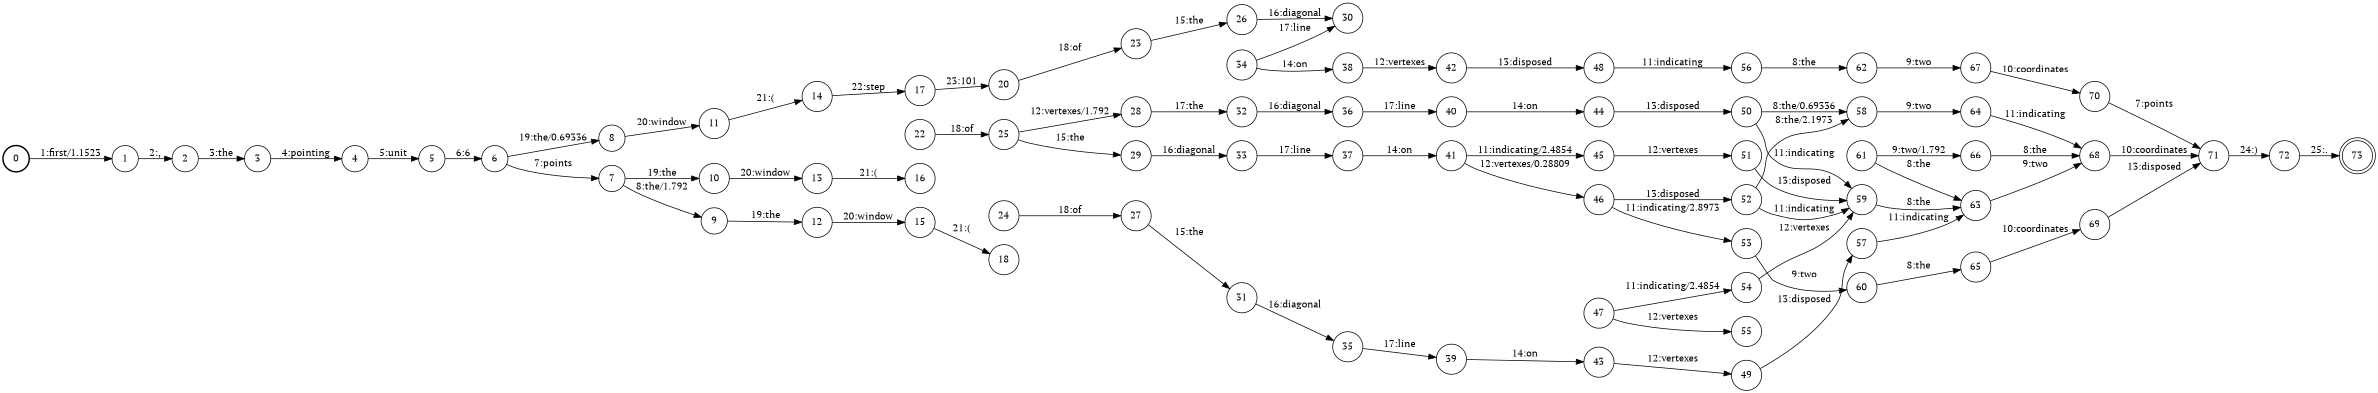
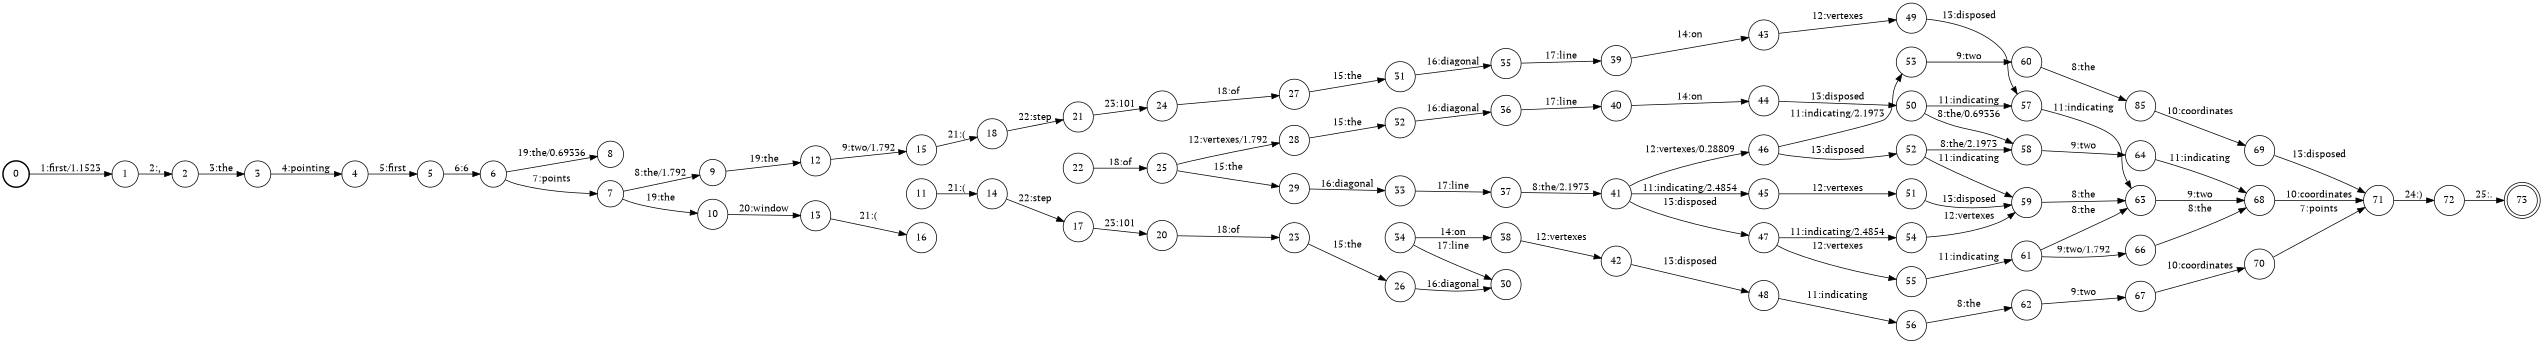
(1189, 106) -> (1347, 122)
none -> (1078, 117)
(658, 132) -> none
(1400, 150) -> (1561, 188)
(393, 153) -> (393, 169)
(1791, 168) -> (1965, 106)
(1673, 208) -> (1838, 114)
(869, 217) -> (869, 148)
none -> (1684, 221)
(1976, 267) -> (2141, 106)
none -> (1966, 271)
